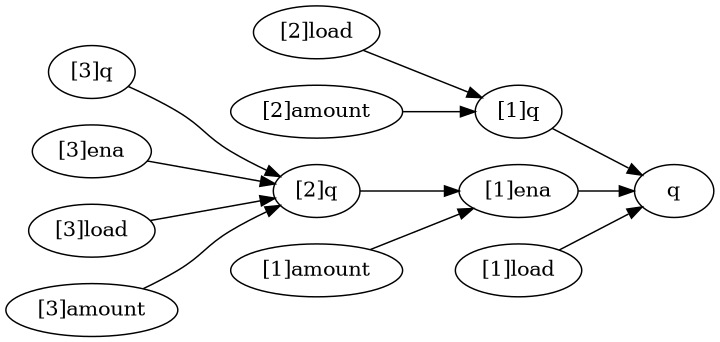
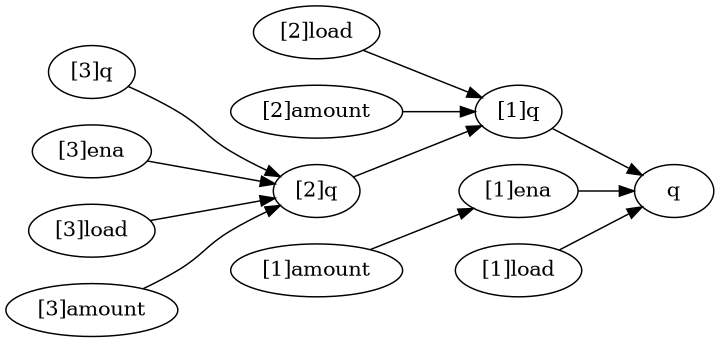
(402, 191) -> (410, 154)
